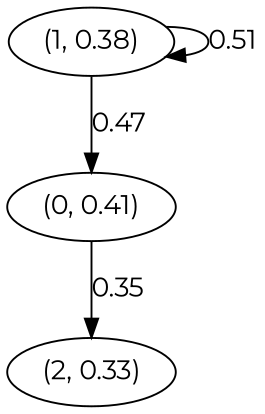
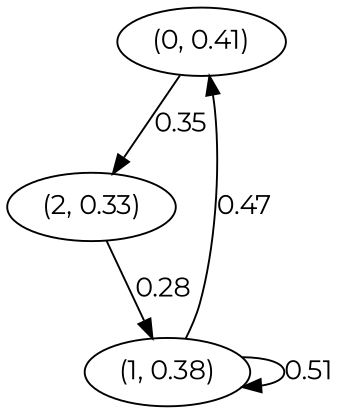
none -> (125, 281)
